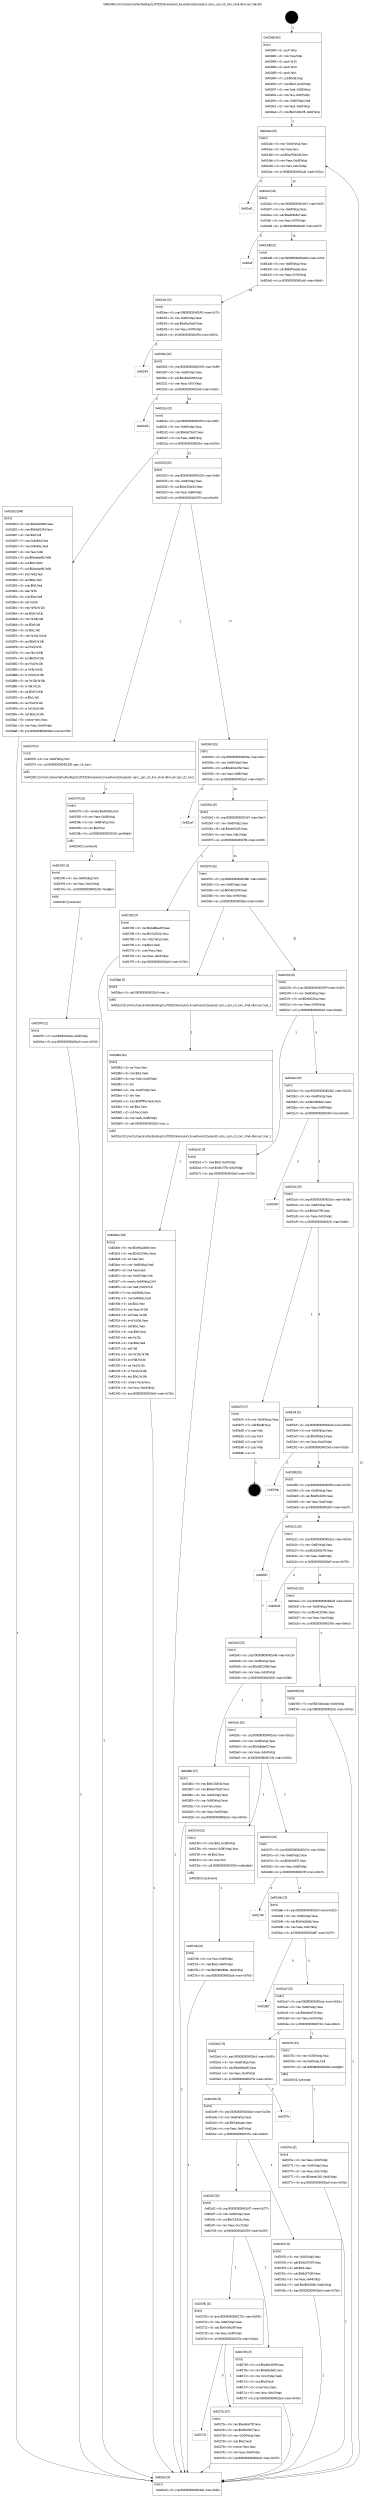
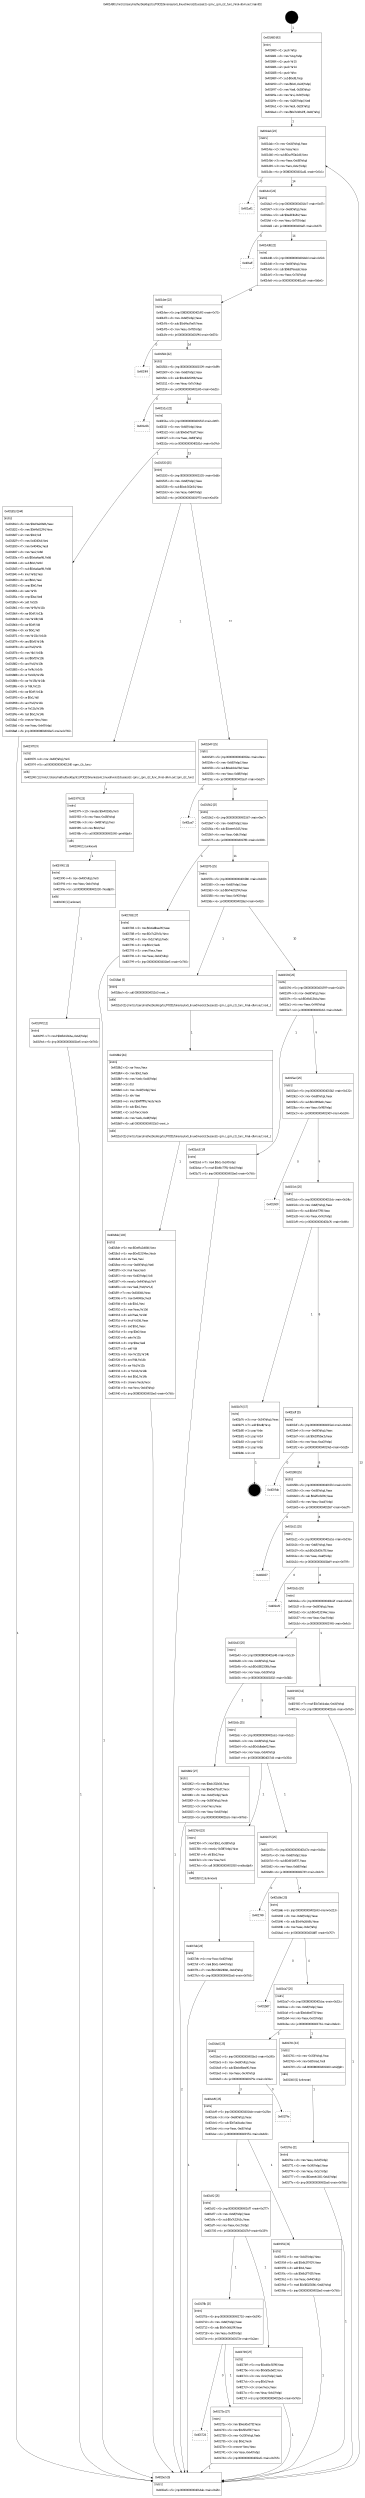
none -> (187, 344)
(261, 1608) -> (291, 1633)
